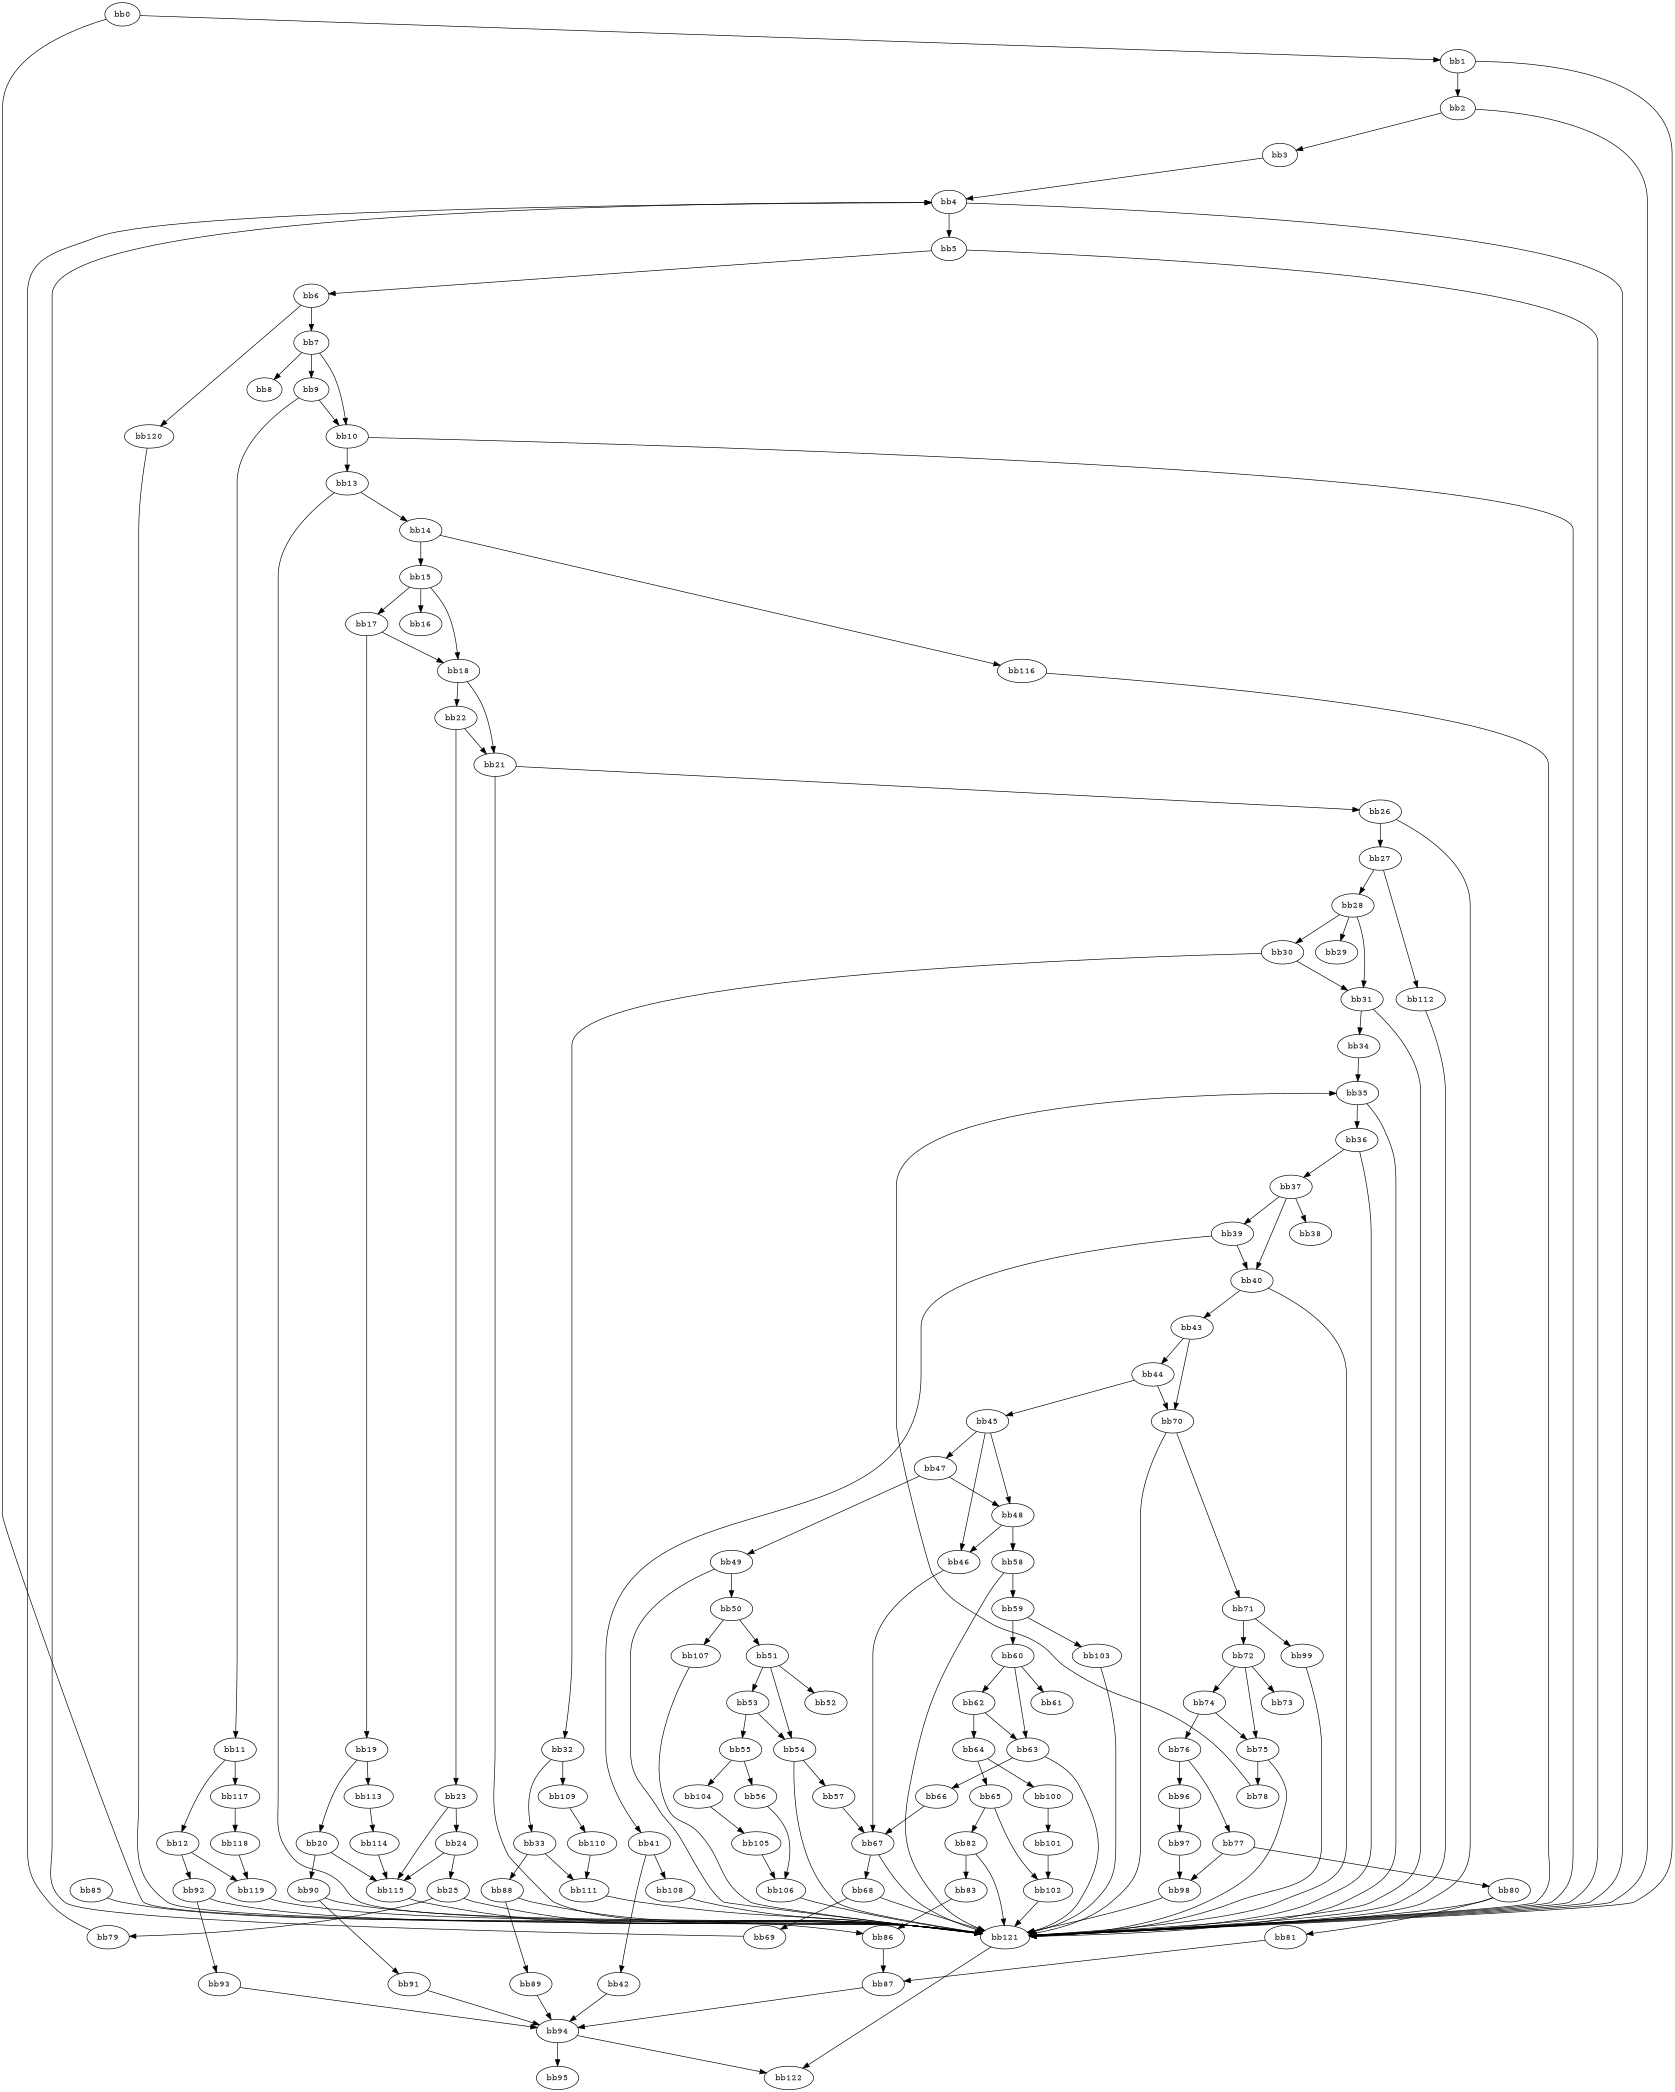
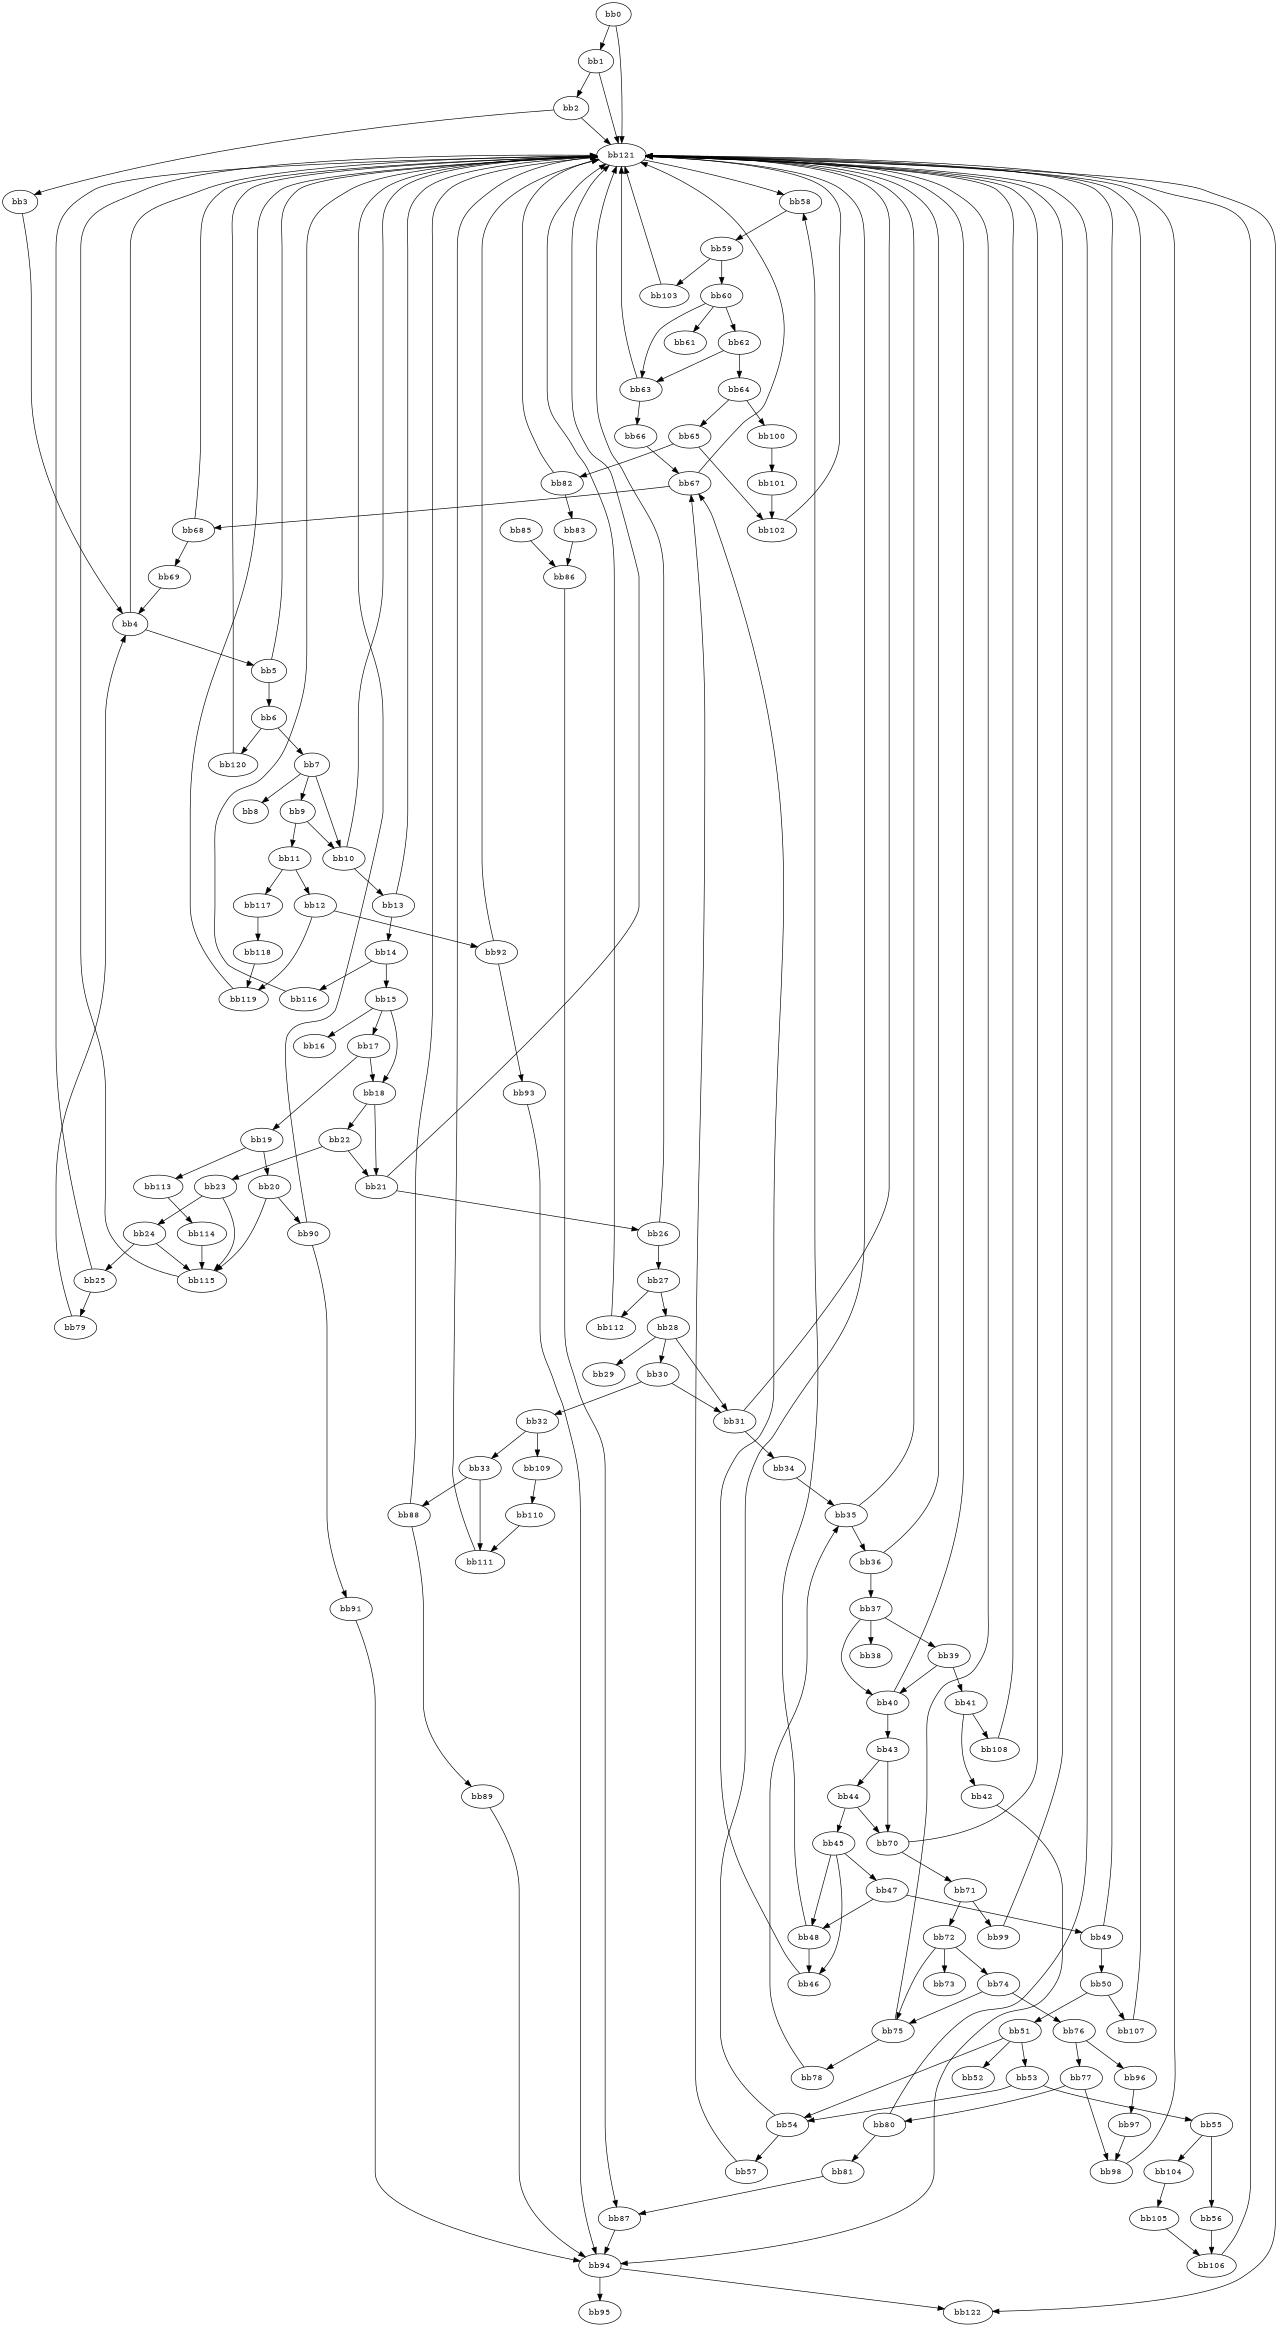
(916, 1755) -> (711, 175)
